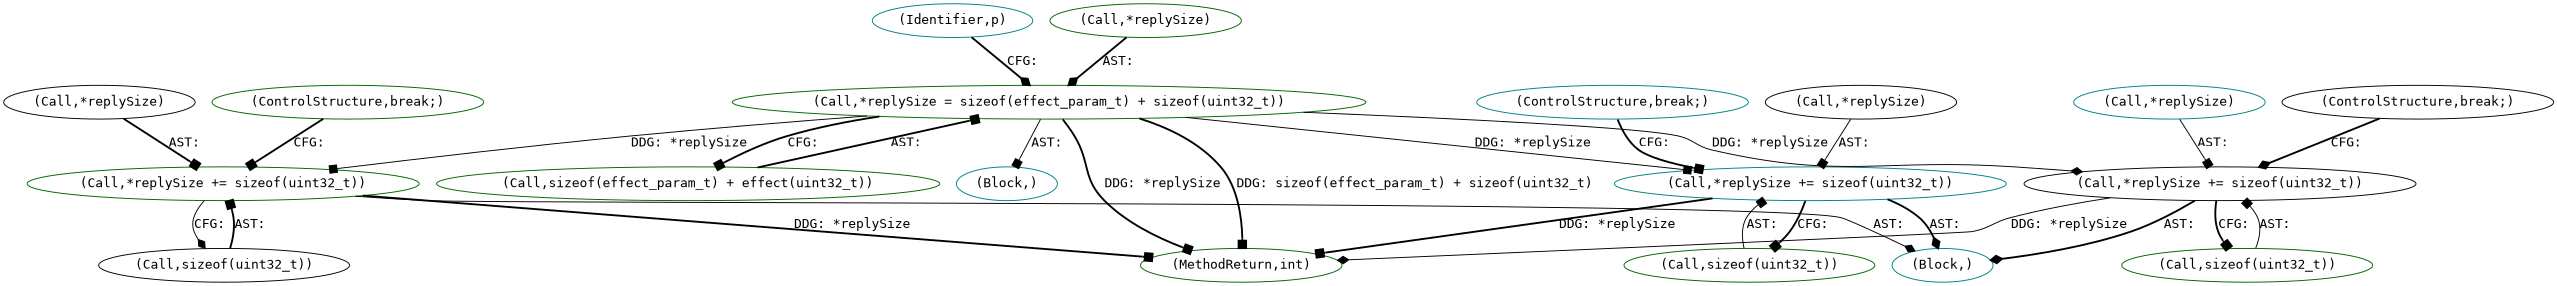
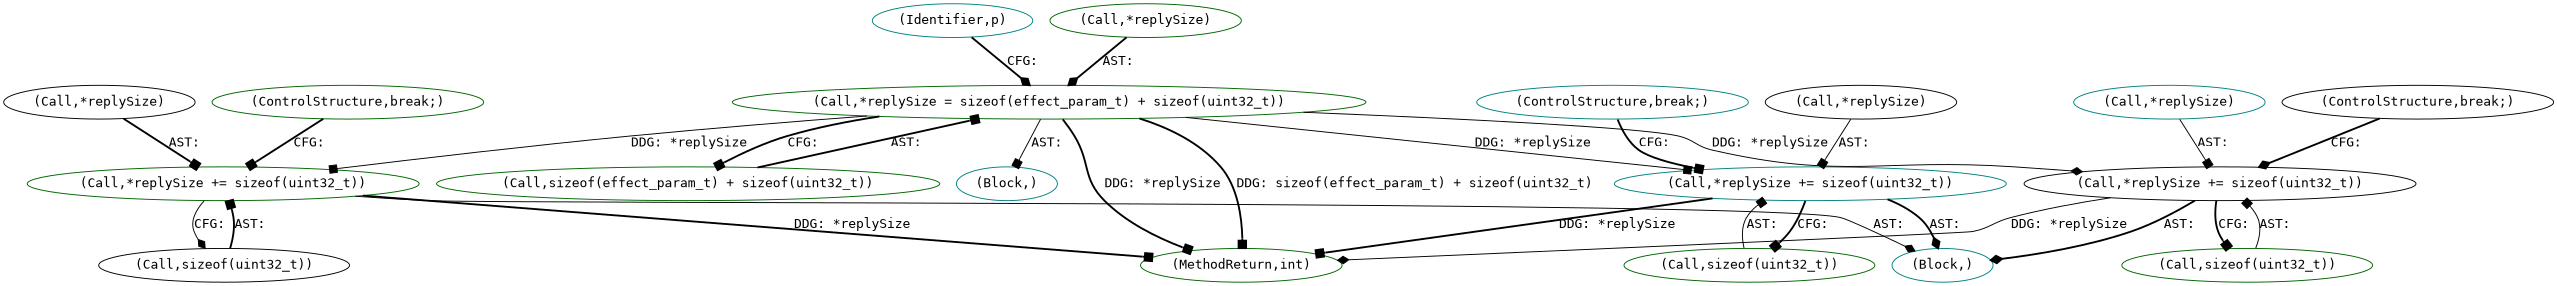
(688, 184) -> (688, 184)
